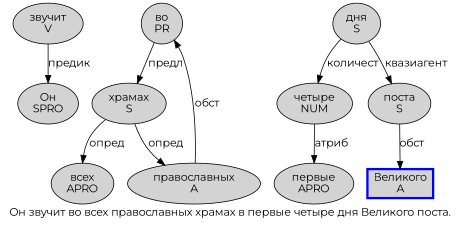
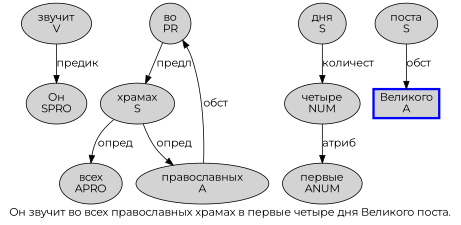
(379, 59) -> none
(314, 184) -> (322, 184)
